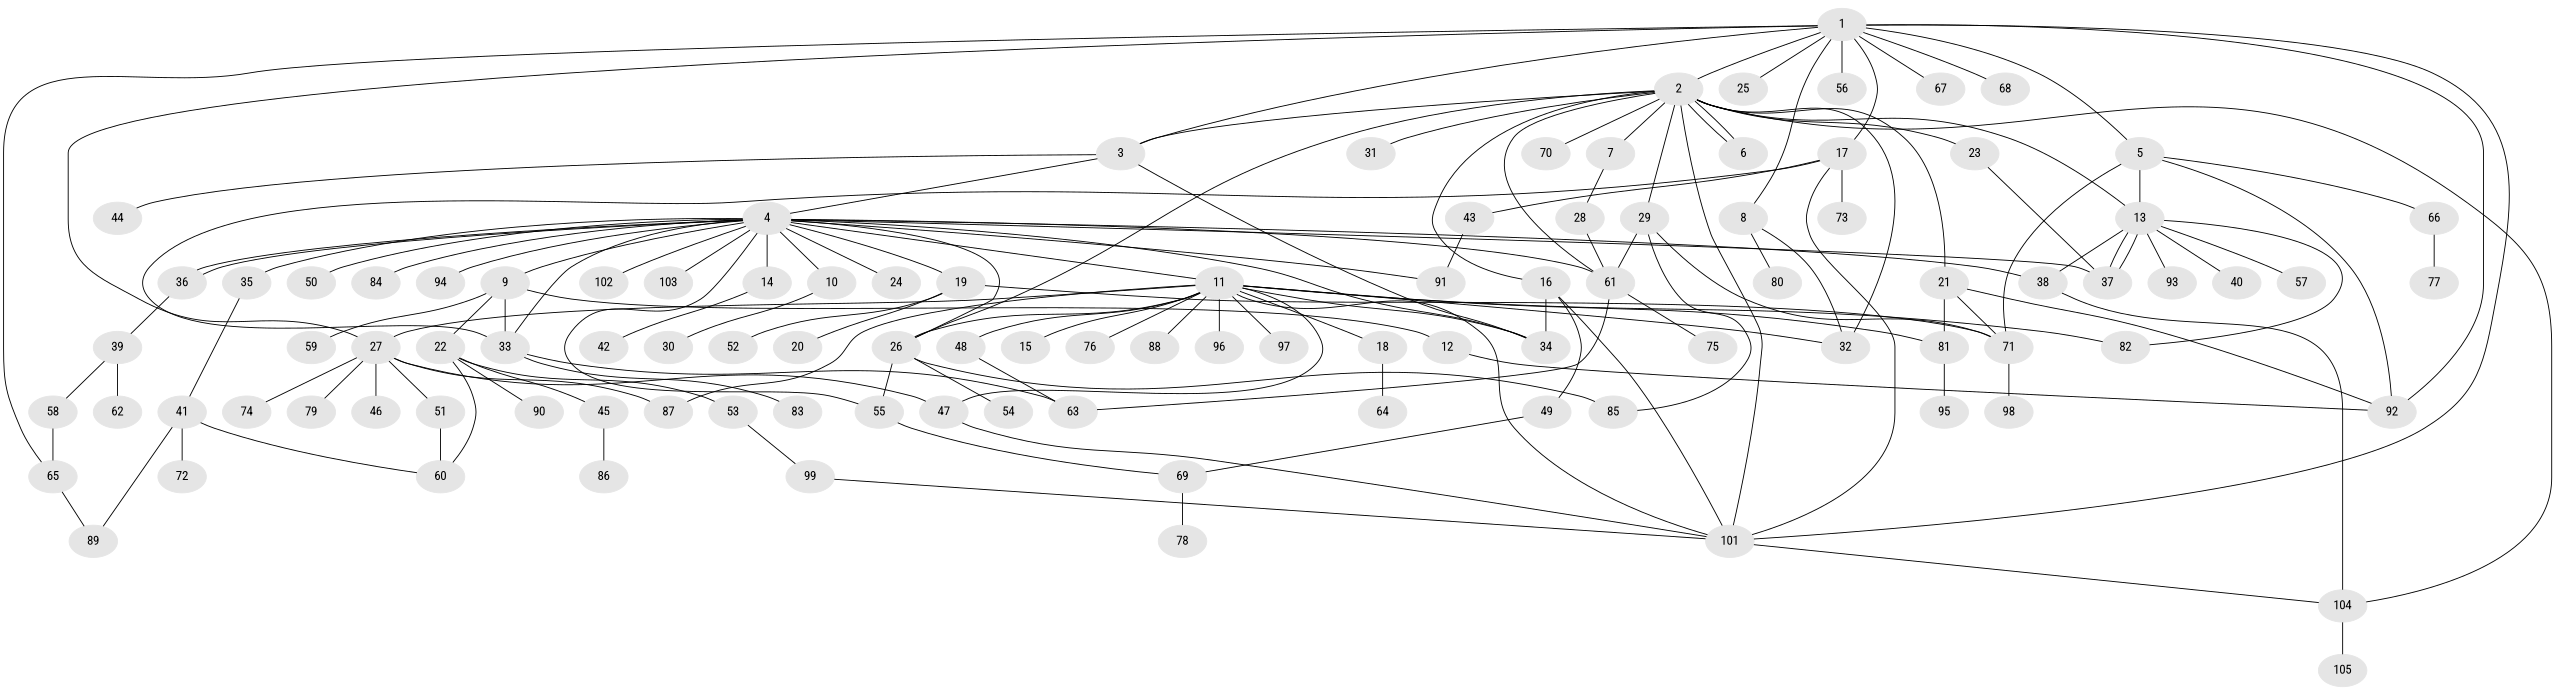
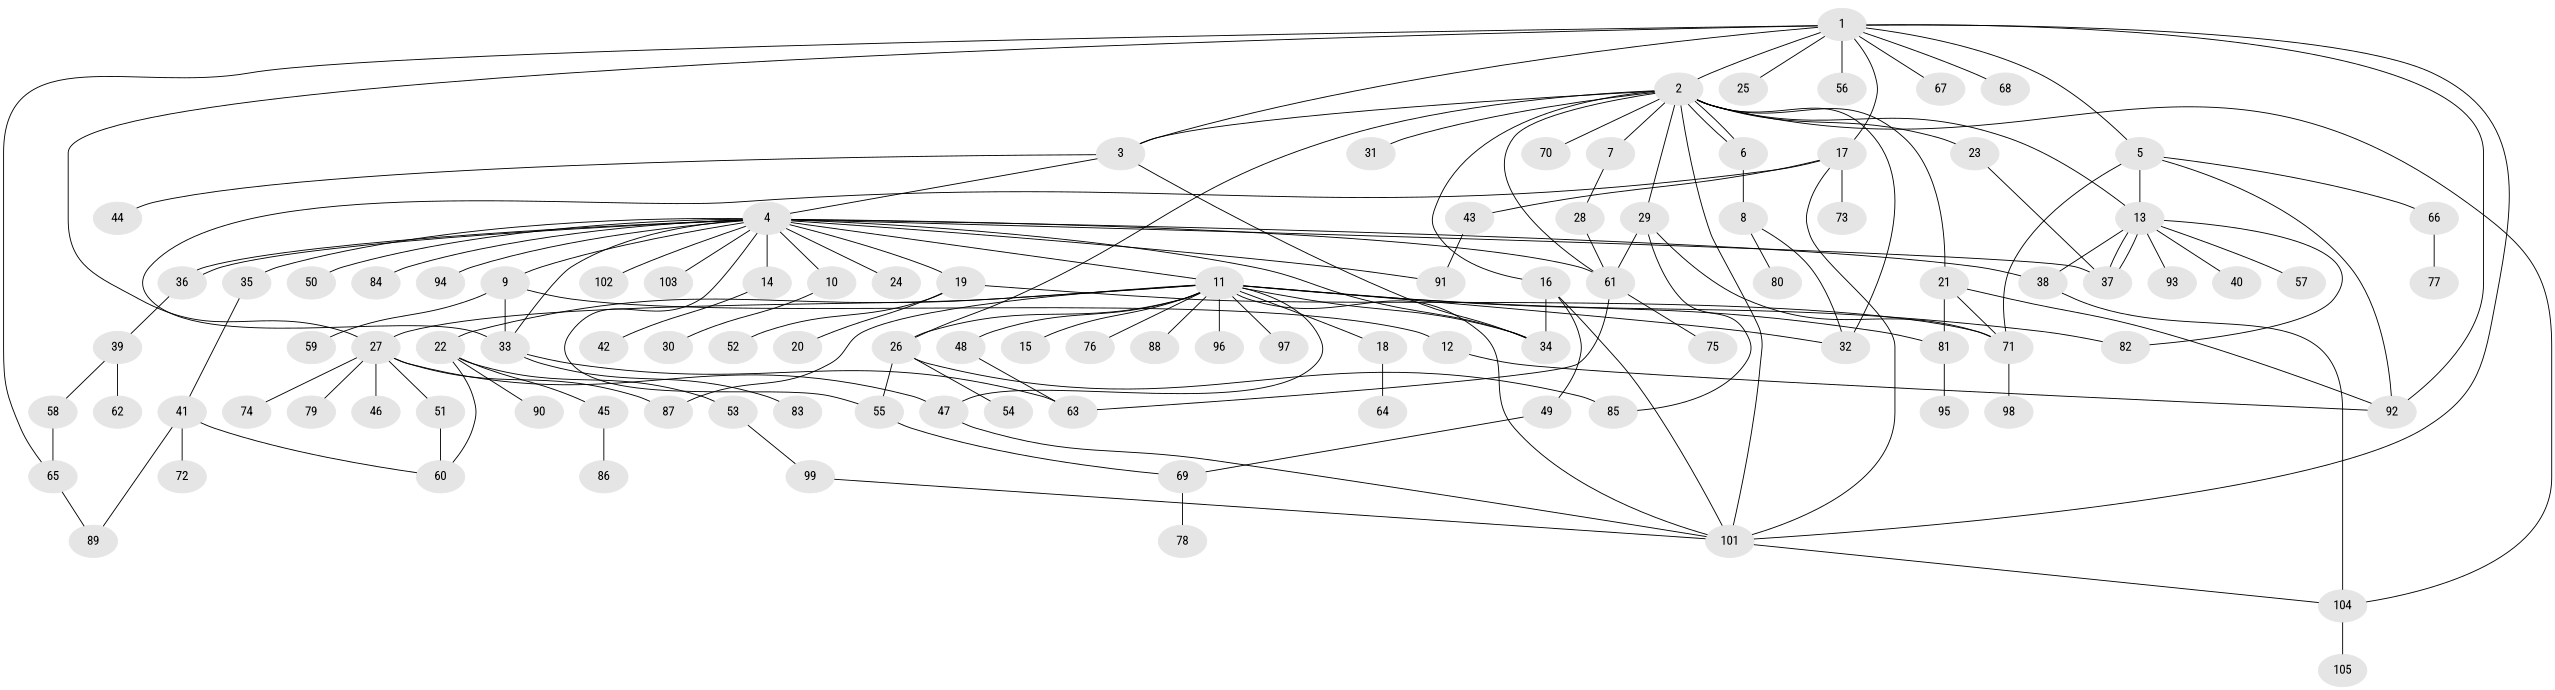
(1790, 130) -> (1743, 186)
(978, 255) -> none
(474, 314) -> (677, 300)
